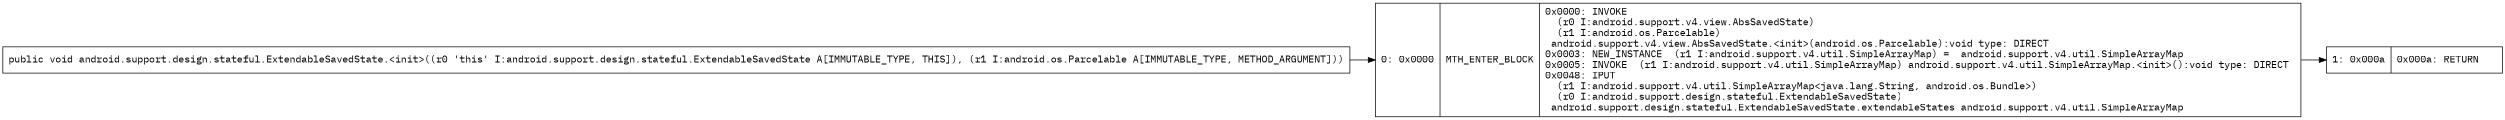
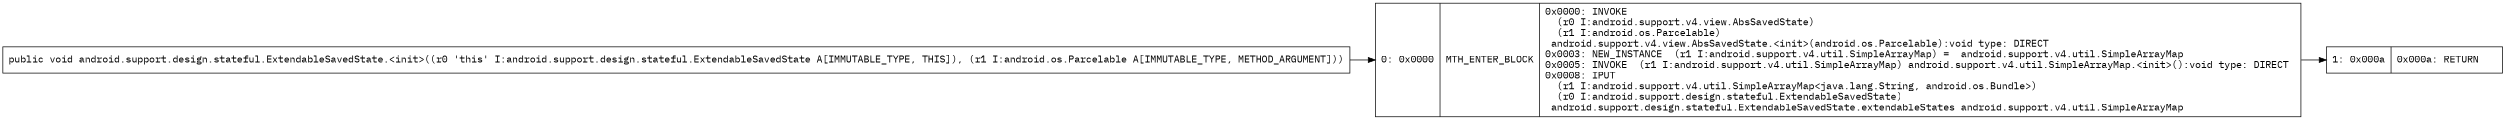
(1586, 76) -> (1586, 76)
